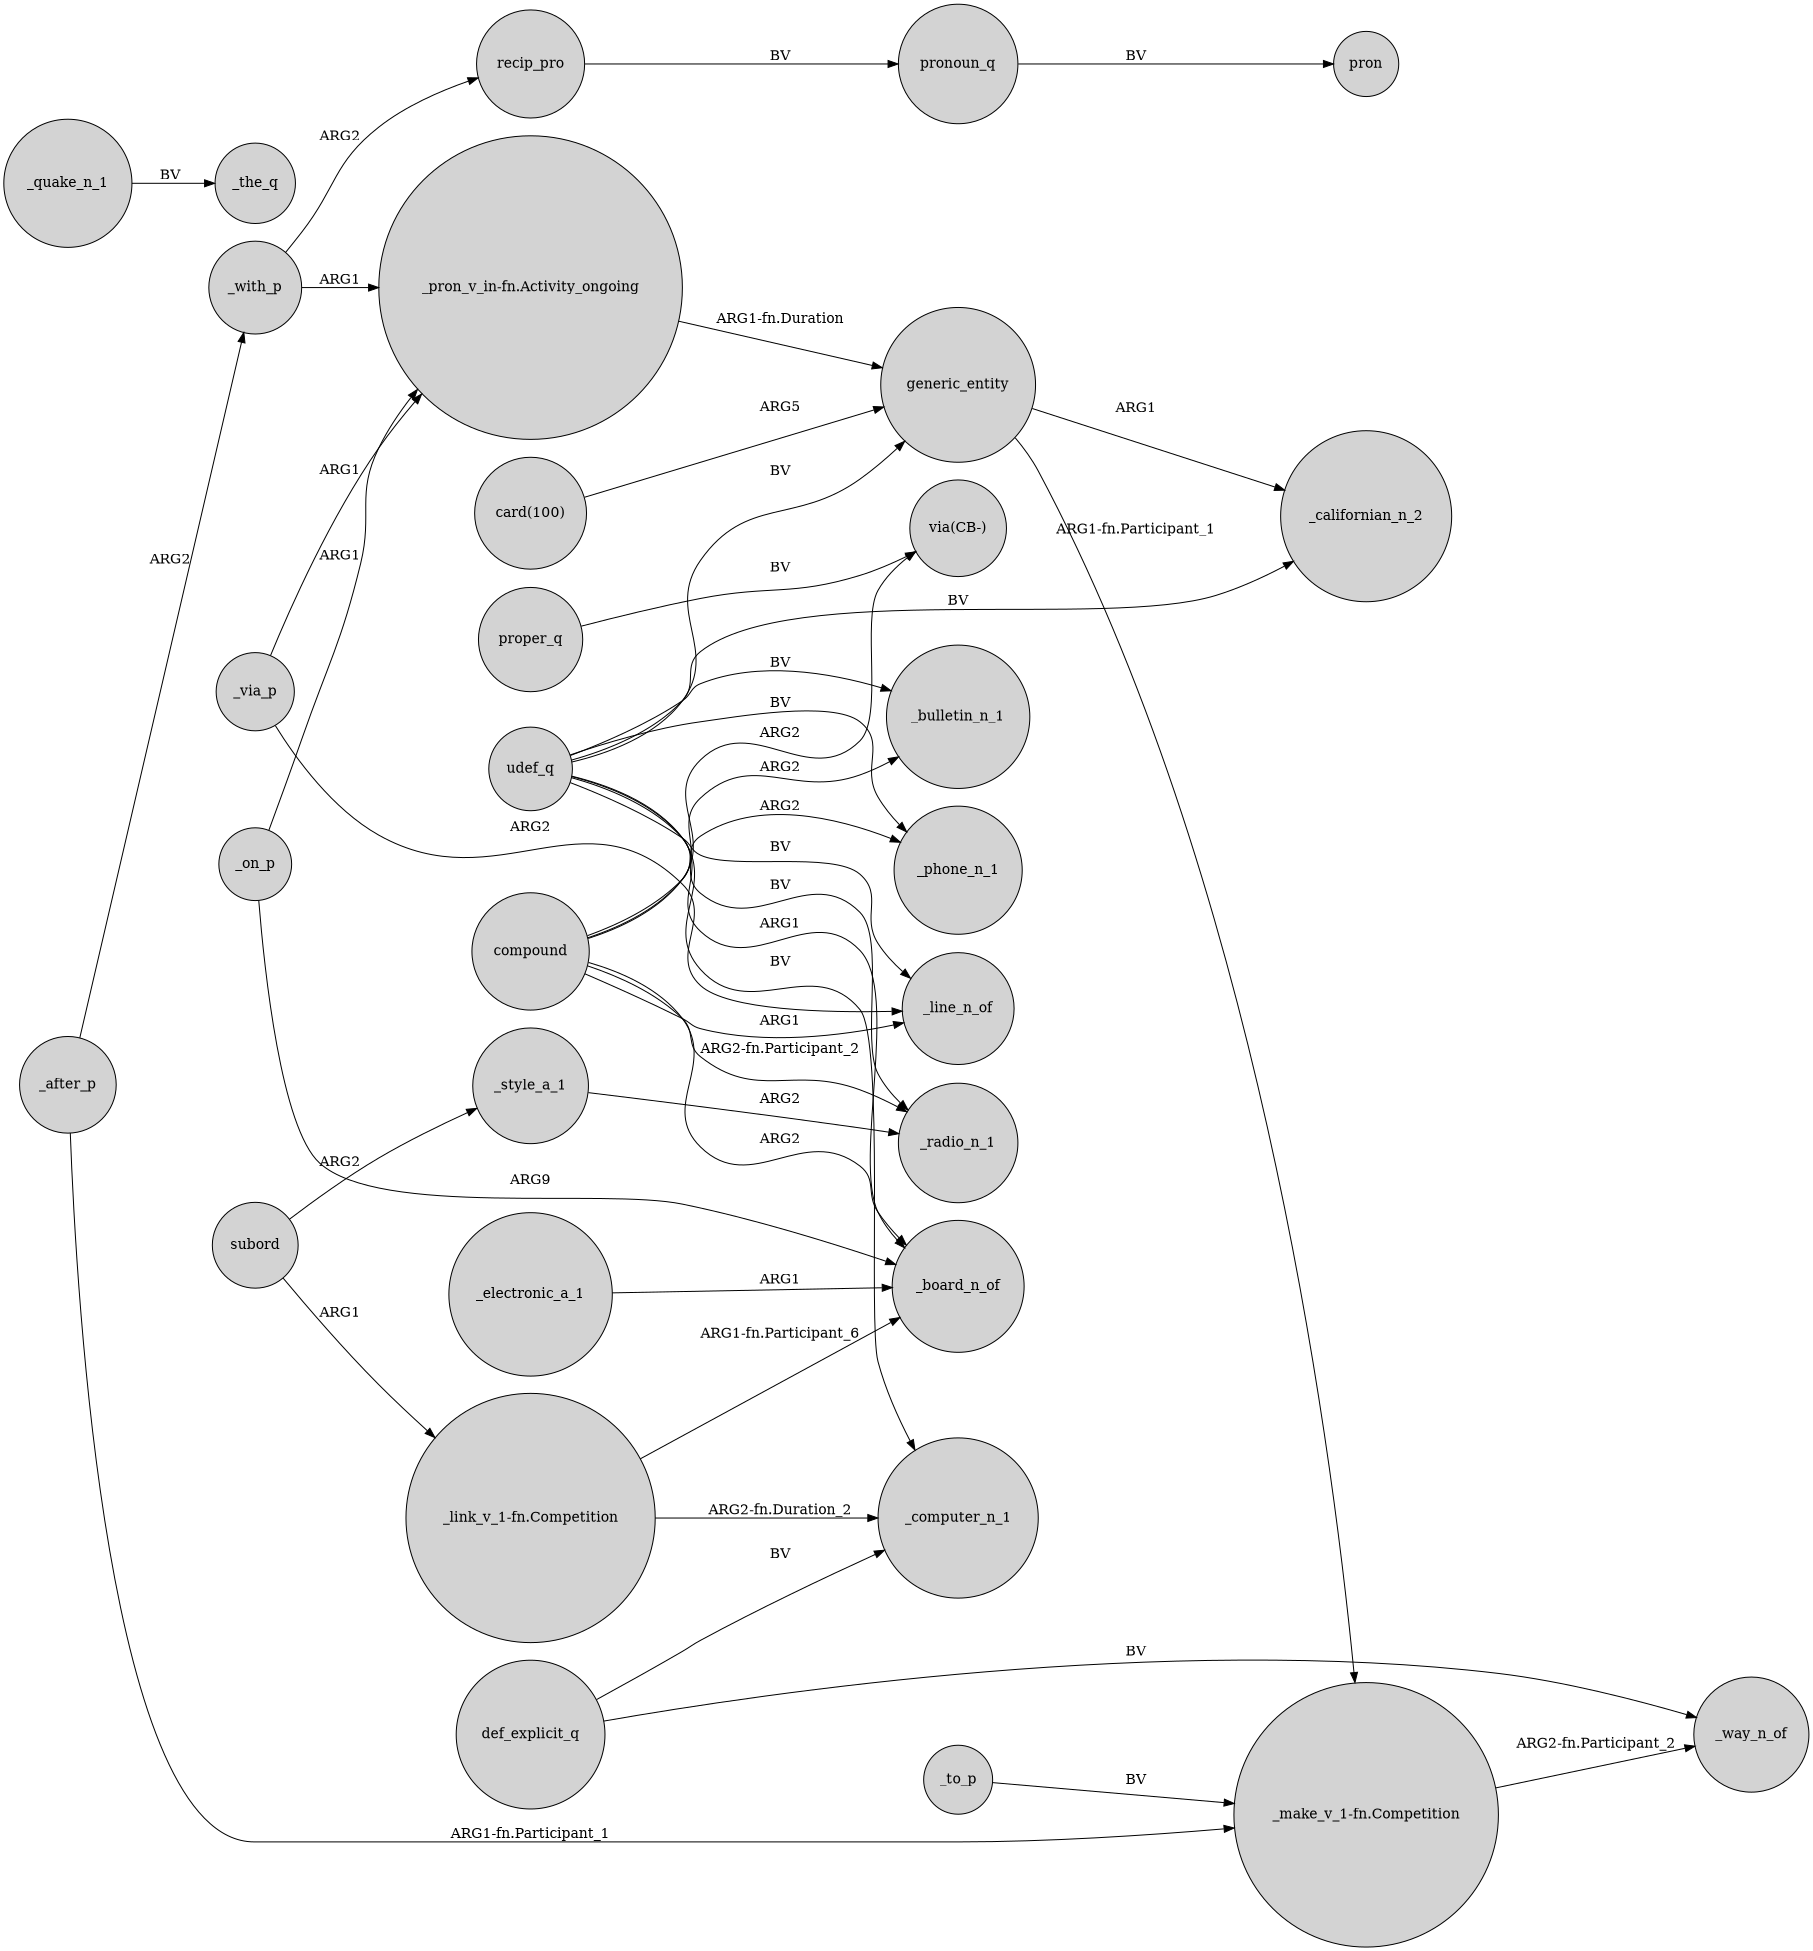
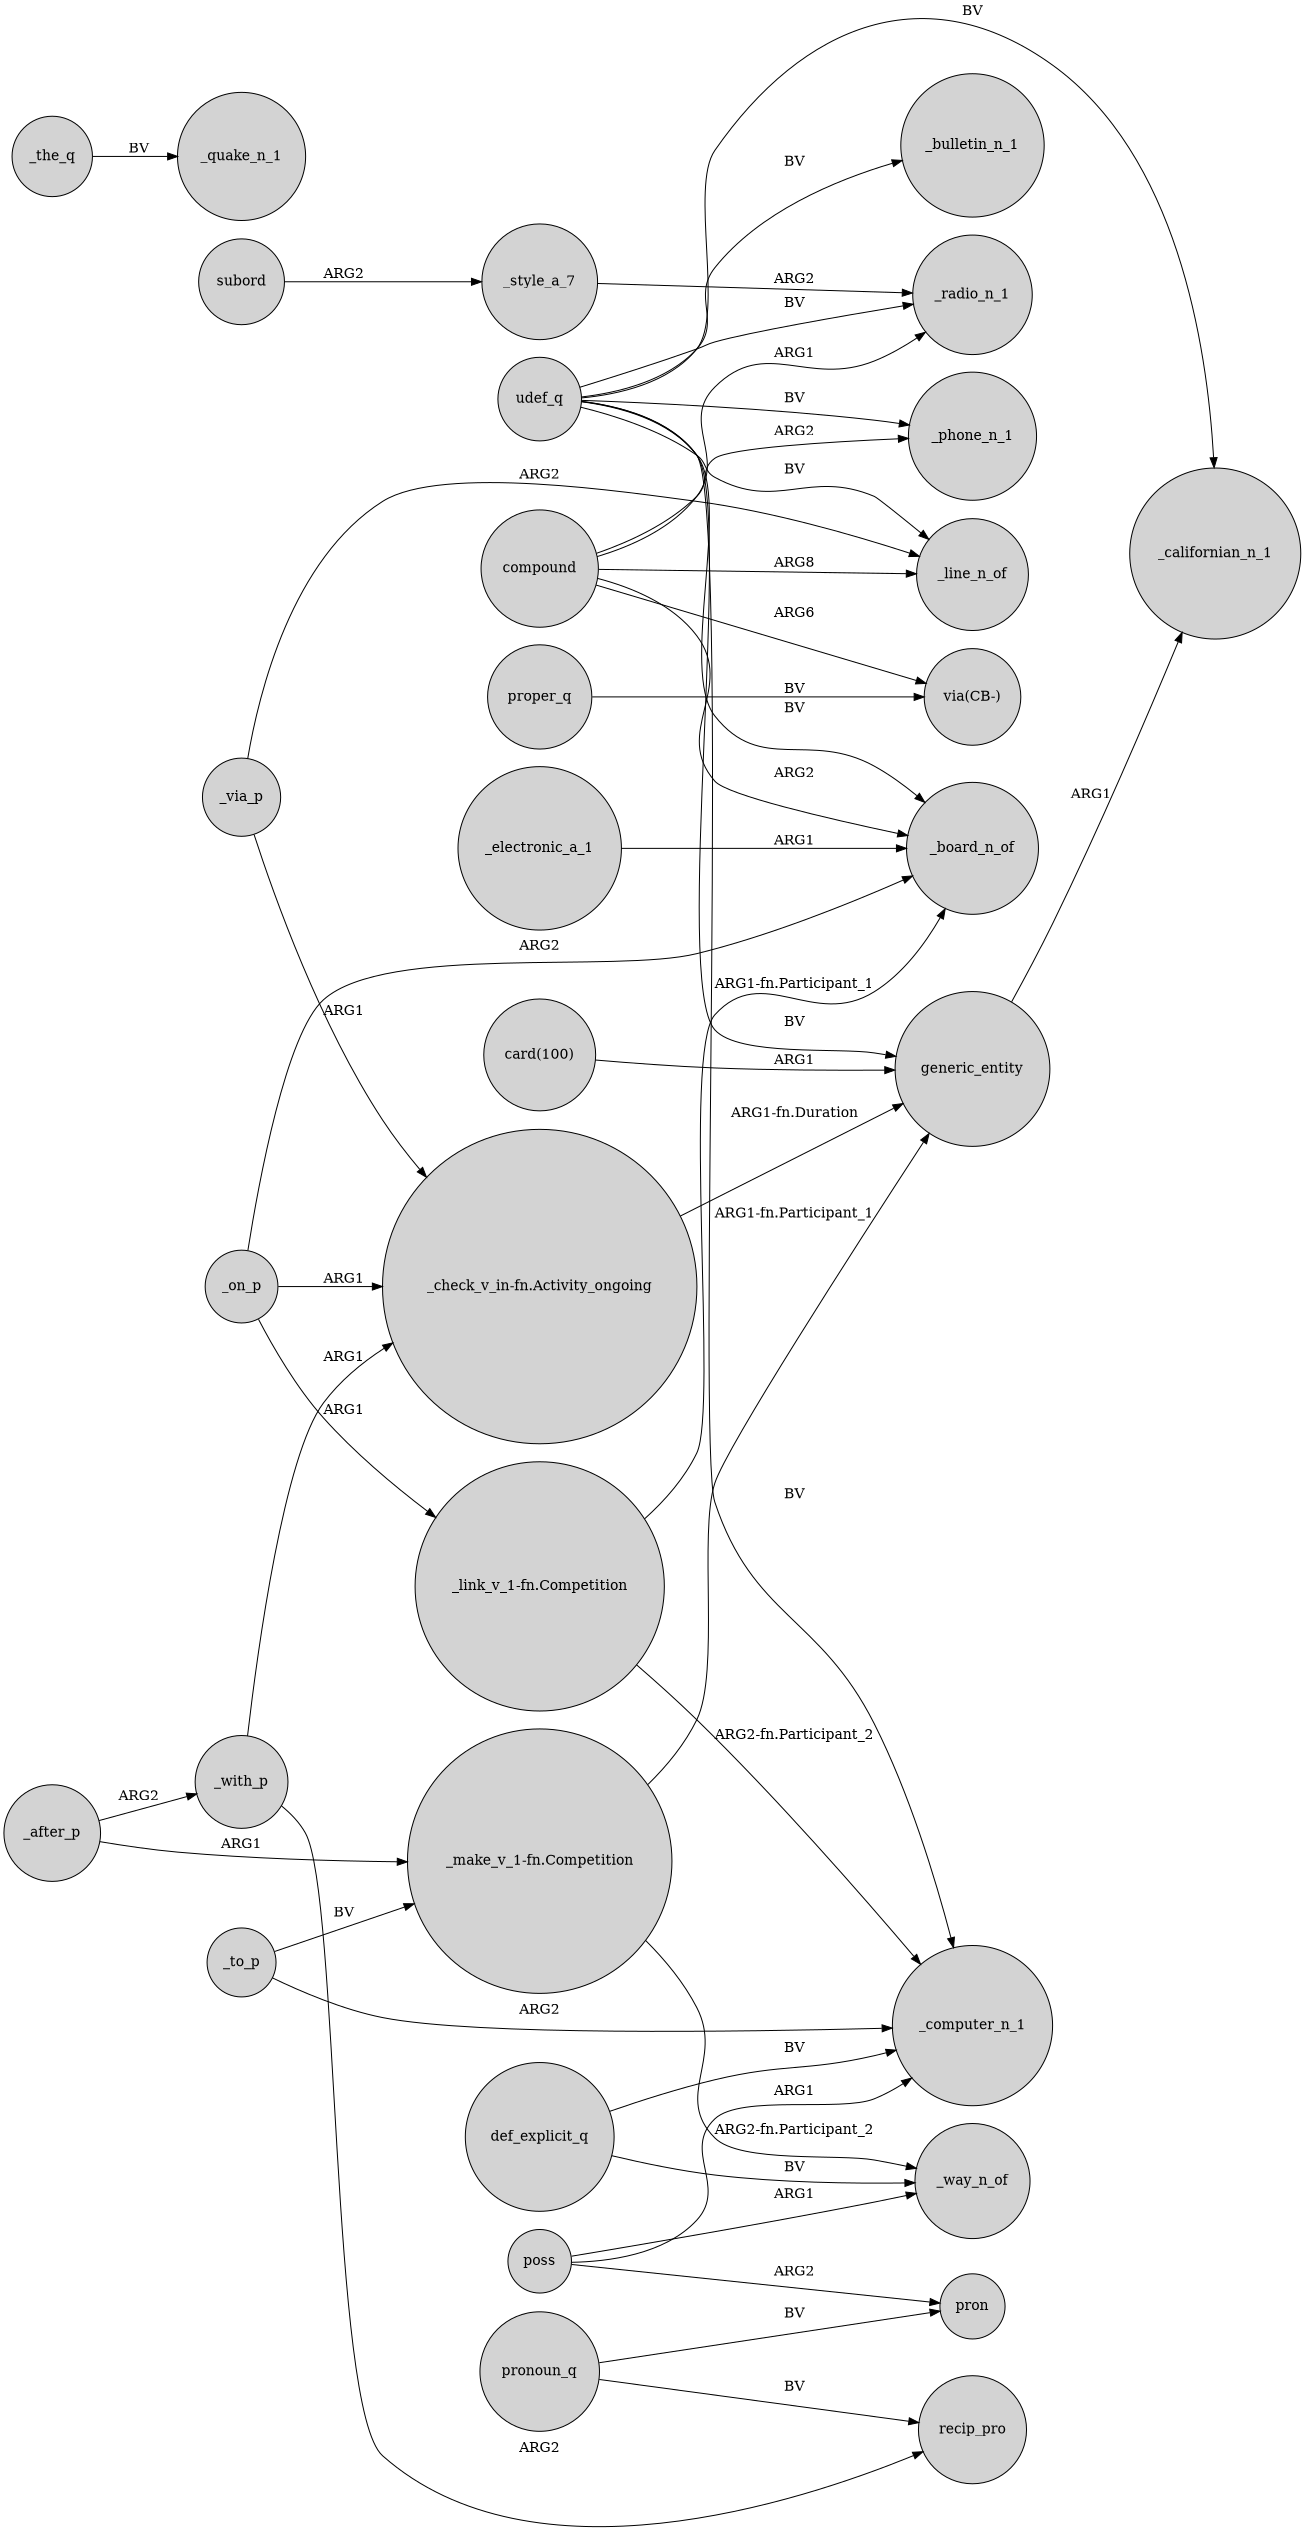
(737, 64) -> (754, 2400)
(168, 183) -> (130, 156)
(531, 288) -> (540, 1287)
(780, 407) -> (795, 1060)
(1366, 516) -> (1215, 554)
(780, 733) -> (795, 613)
(700, 798) -> none
(780, 924) -> (795, 708)
(780, 1021) -> (795, 563)
(1245, 1037) -> (733, 1447)
(780, 1049) -> (795, 353)
(531, 1086) -> (540, 282)
(531, 1181) -> (540, 946)
(780, 1334) -> (795, 984)
(352, 1357) -> (331, 1426)
(780, 1510) -> (795, 1735)
(531, 1834) -> (242, 1845)
none -> (573, 2030)
none -> (540, 2261)
